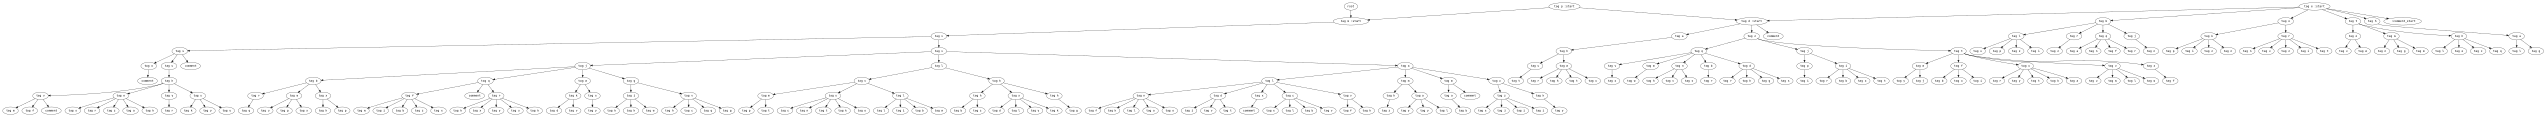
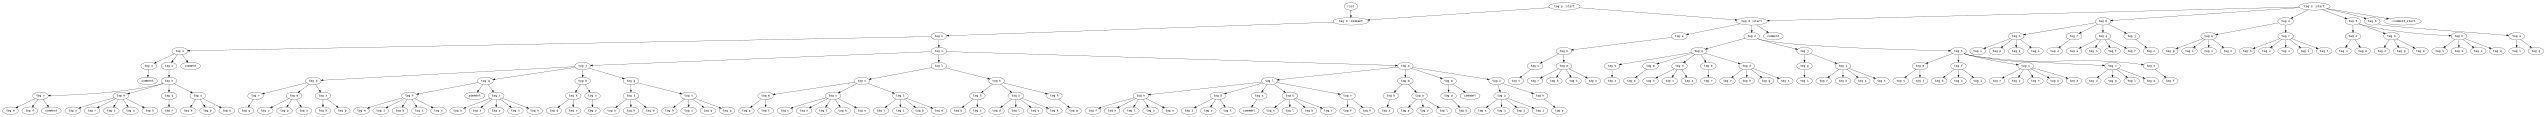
(1351, 21) -> (1351, 21)
